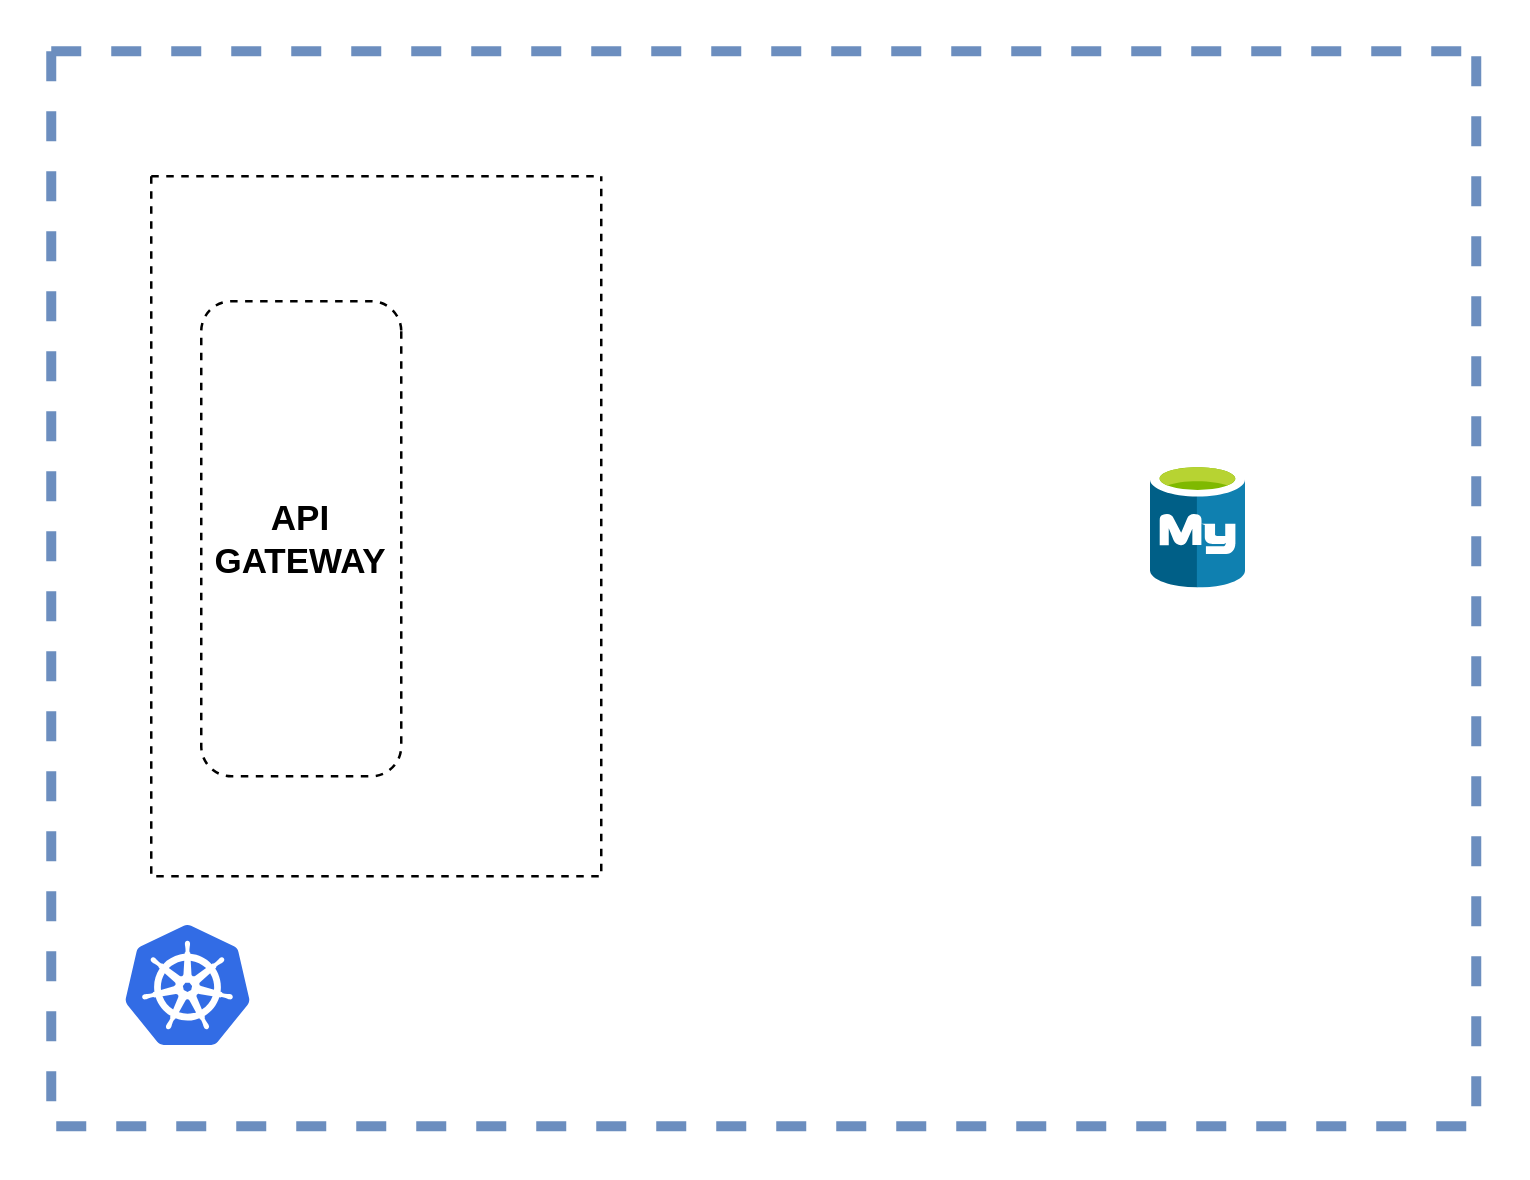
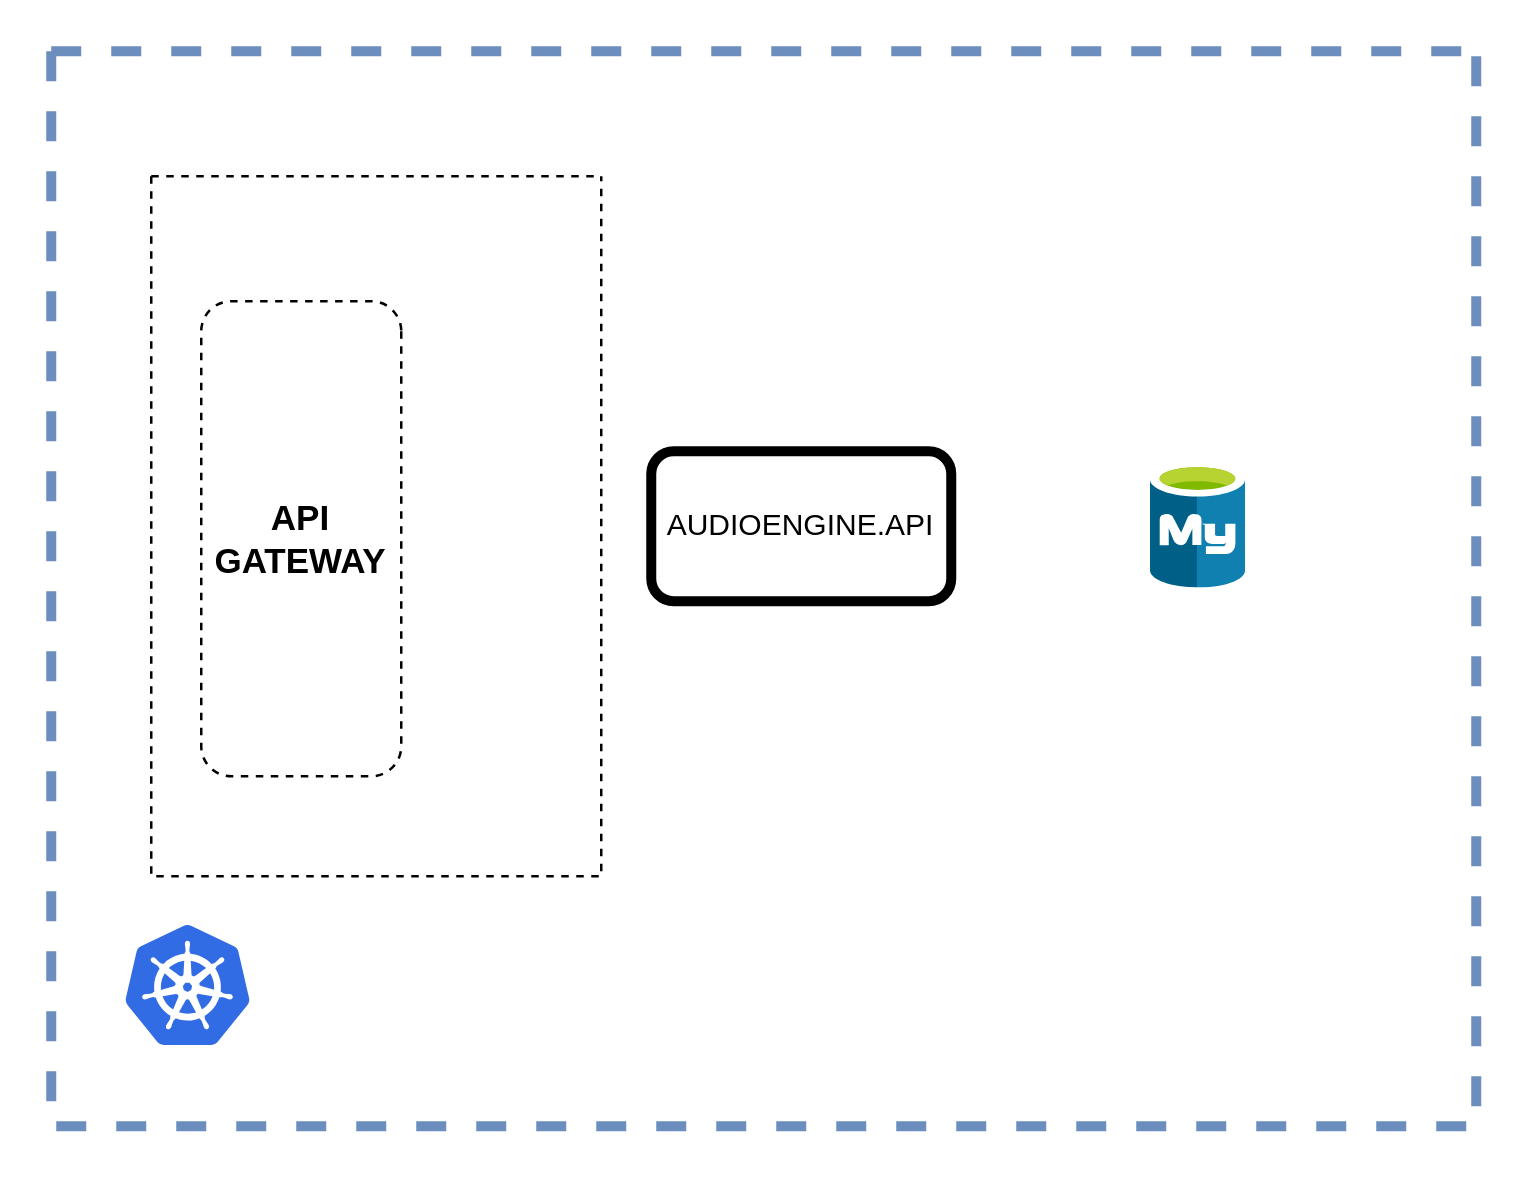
none -> (801, 526)
